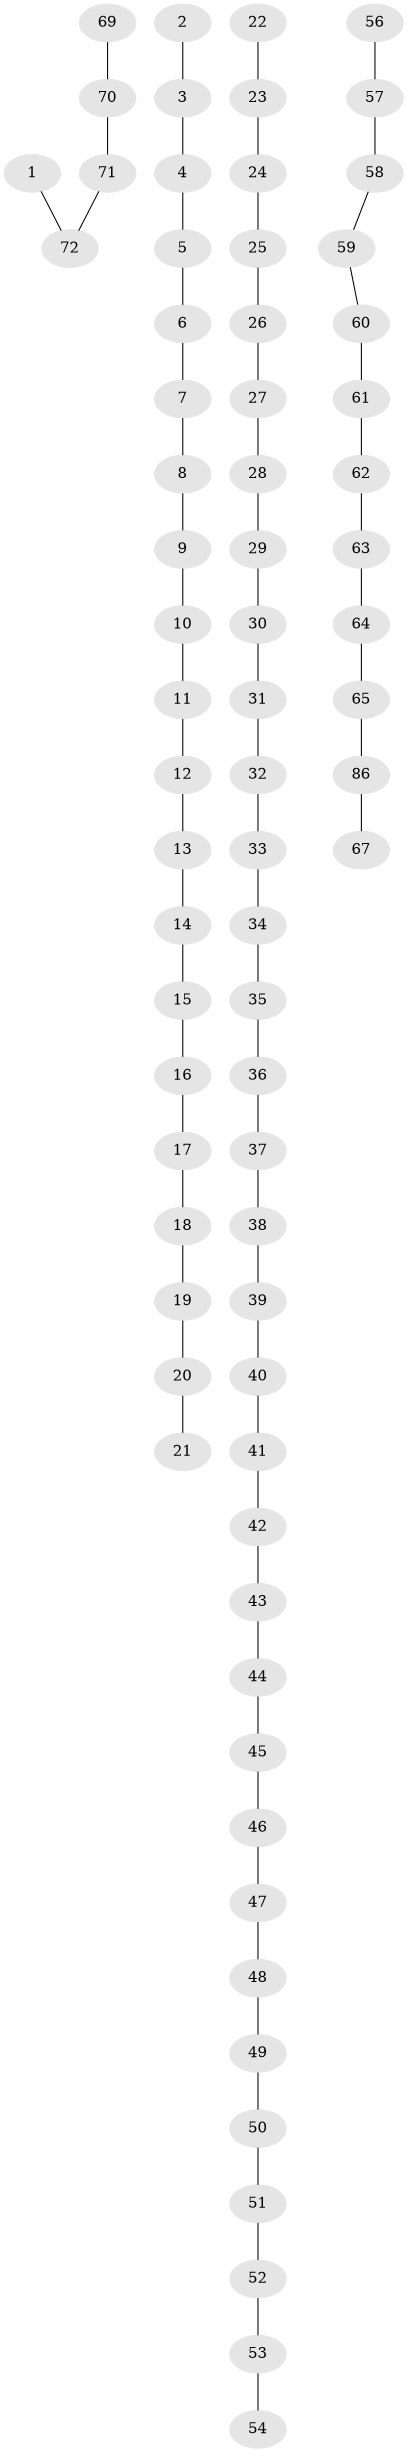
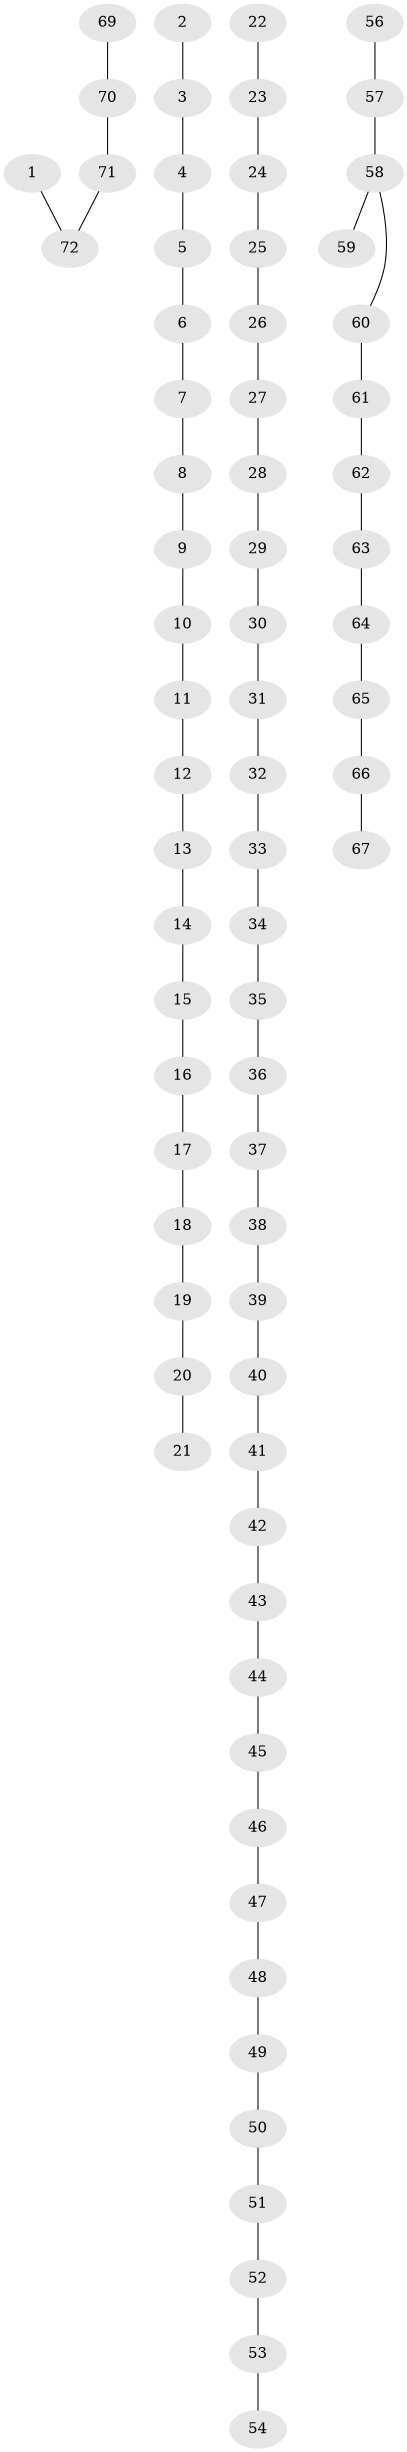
(354, 286) -> (386, 250)
(361, 775) -> (361, 775)
